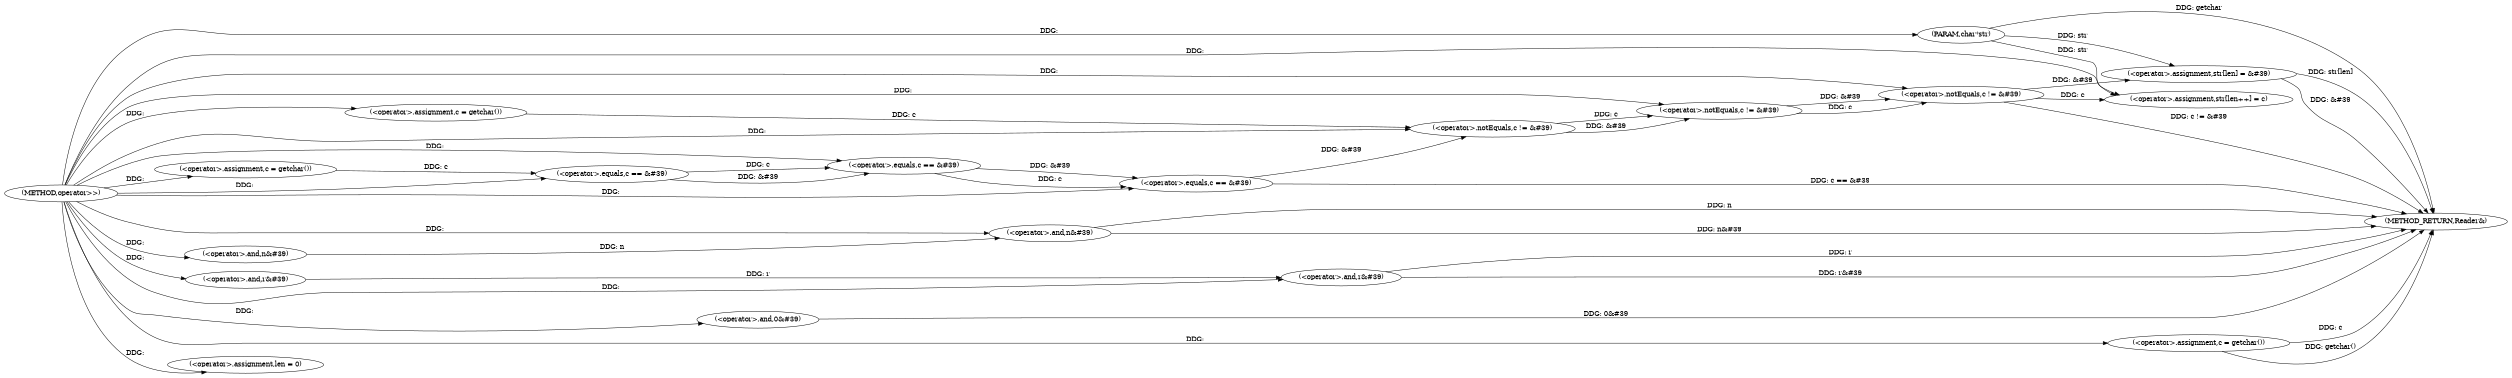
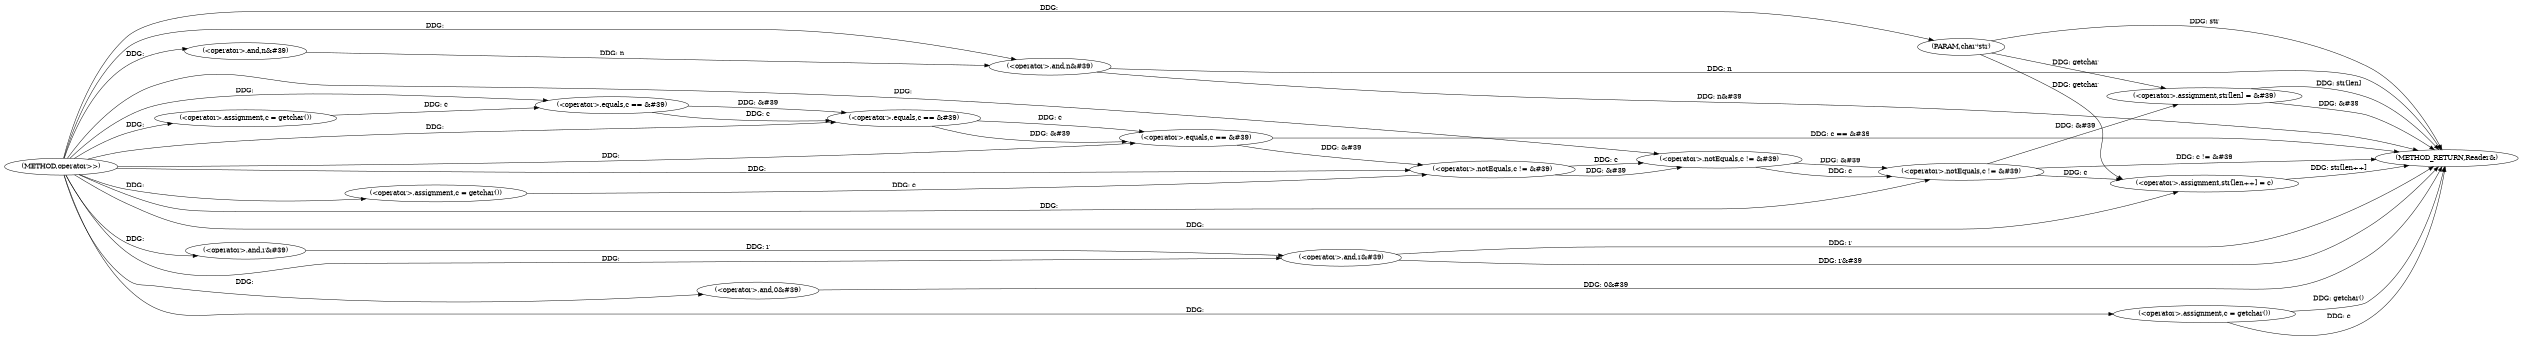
(2199, 8) -> (2204, 22)
(2073, 36) -> (2075, 63)
(2073, 50) -> (2075, 85)
none -> (2345, 174)
(246, 365) -> none
